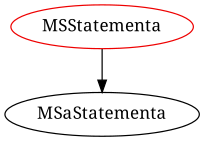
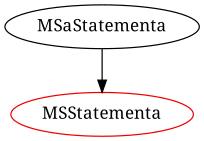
(102, 65) -> (102, 65)
